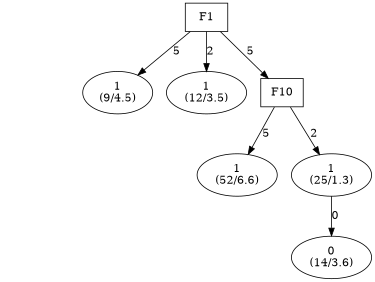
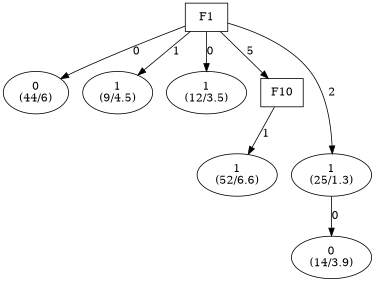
(177, 51) -> (177, 51)
(210, 51) -> (210, 51)
none -> (36, 93)
(303, 127) -> (304, 65)
(266, 134) -> (266, 134)
(332, 257) -> (332, 257)
